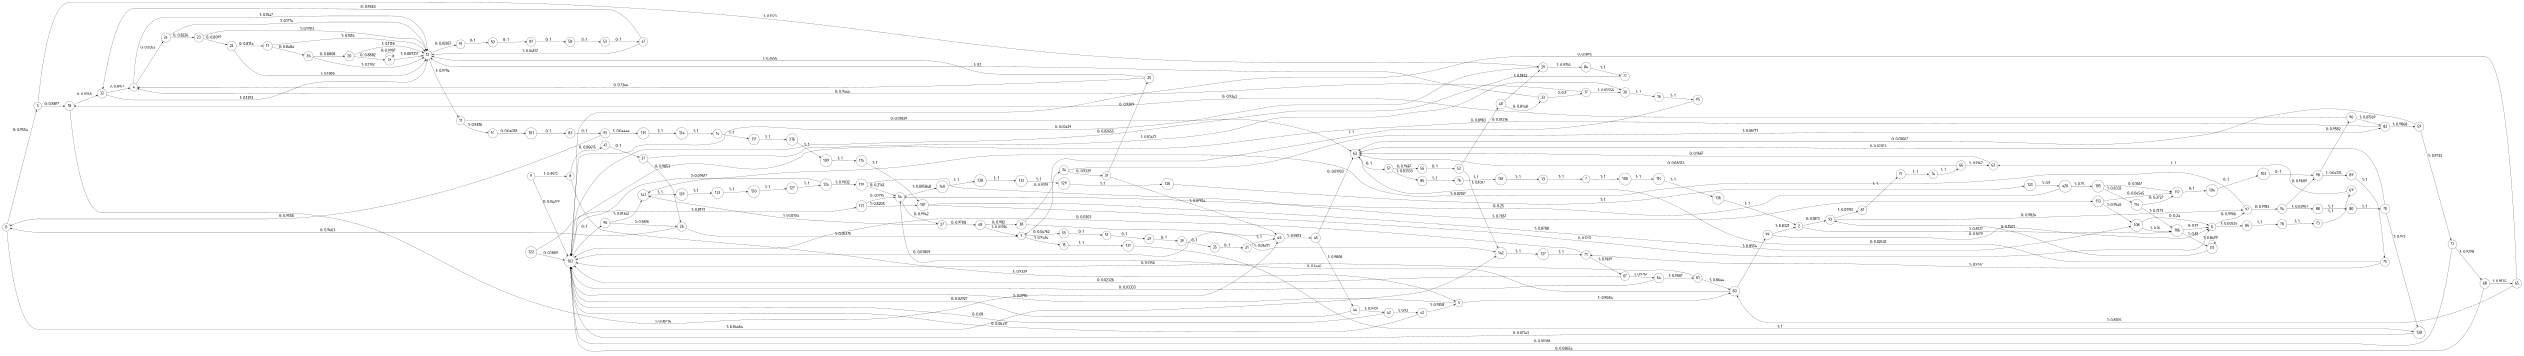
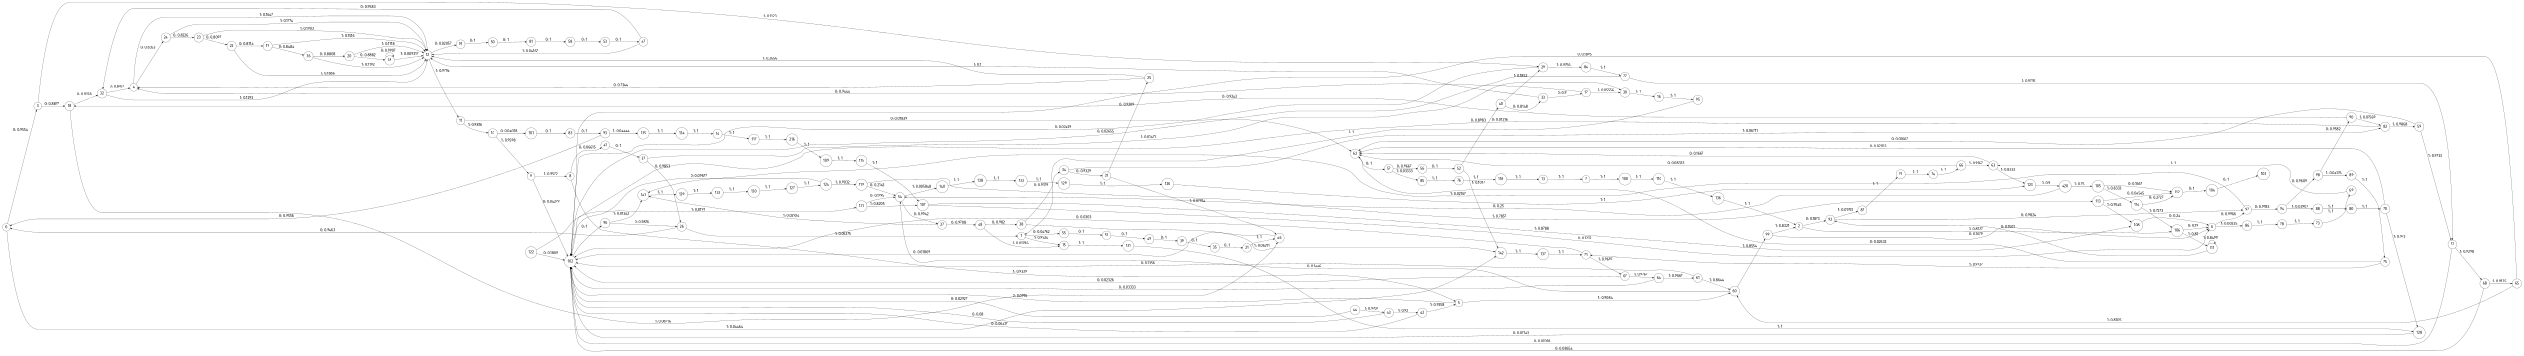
none -> (2106, 83)
none -> (512, 155)
(2290, 175) -> none
none -> (2009, 177)
(2156, 231) -> none
(1000, 232) -> (1018, 247)
(1316, 238) -> none
